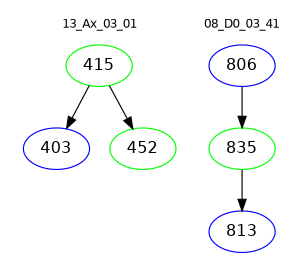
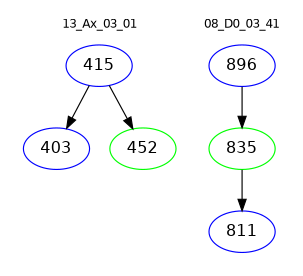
(99, 66) -> (99, 66)
(242, 66) -> (242, 66)
(242, 232) -> (242, 232)
